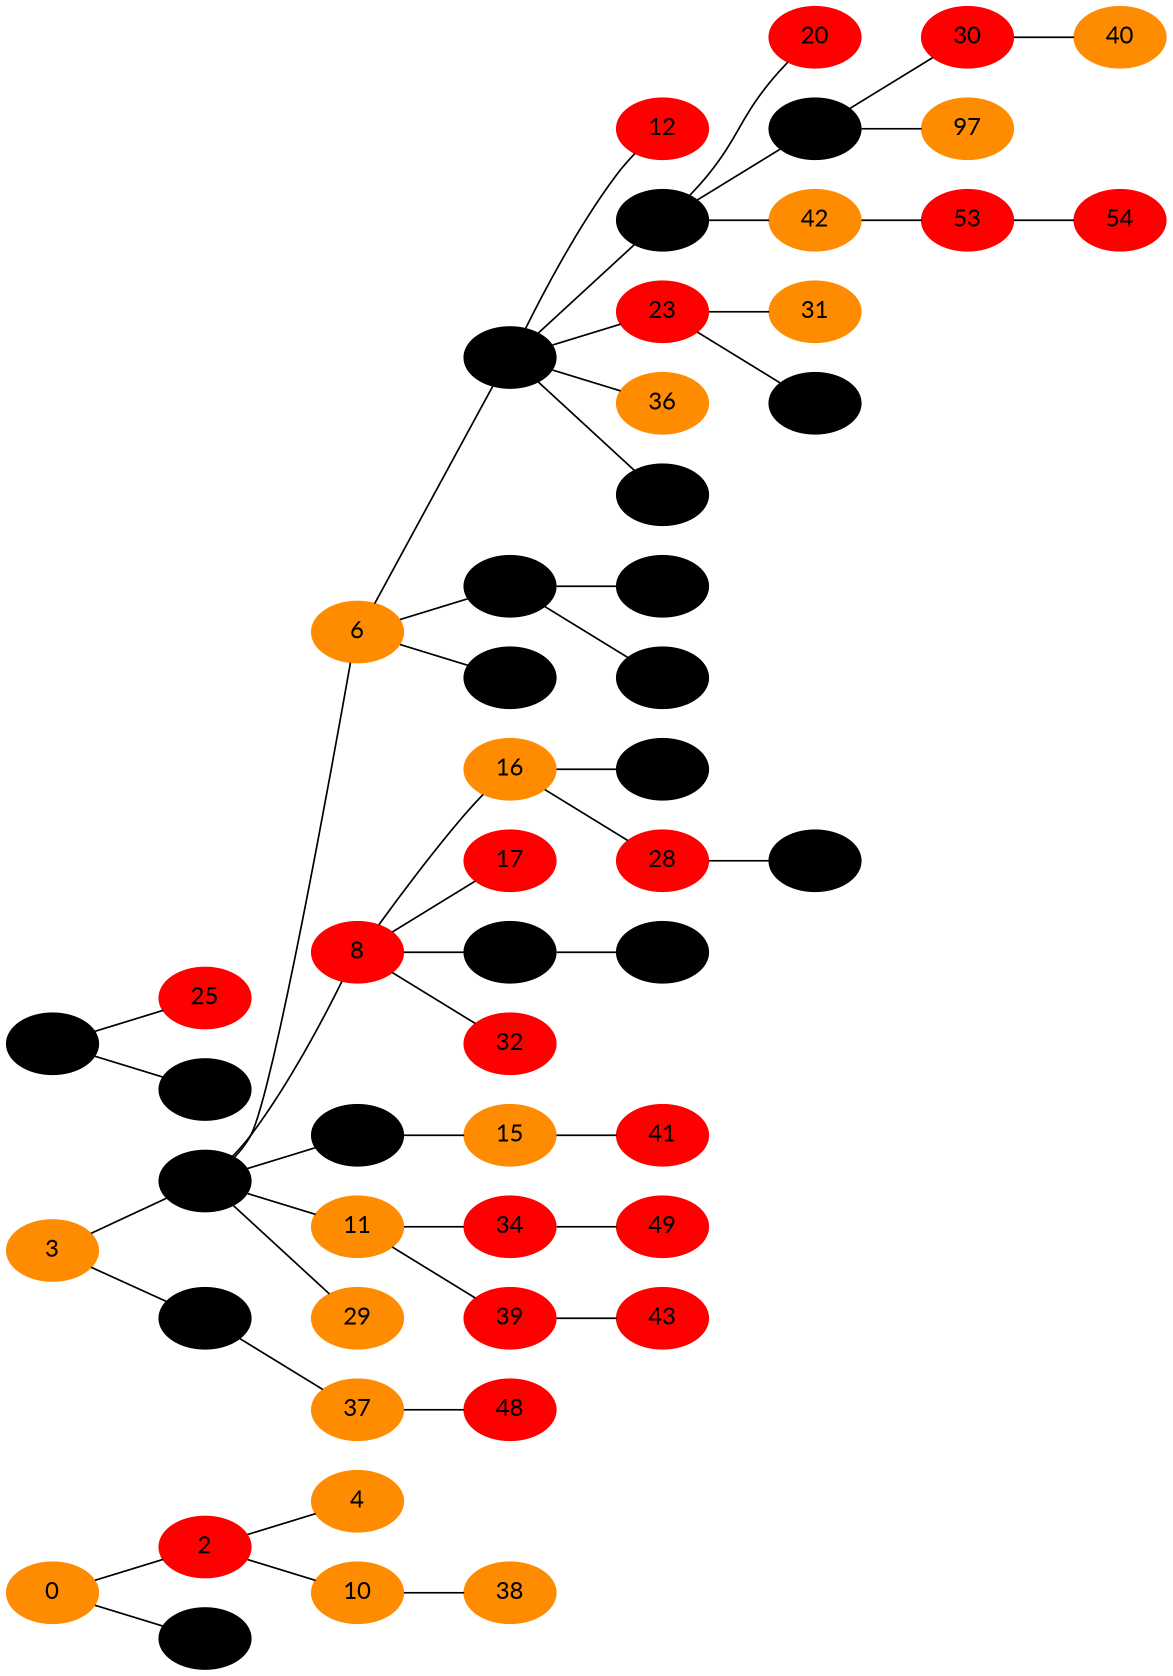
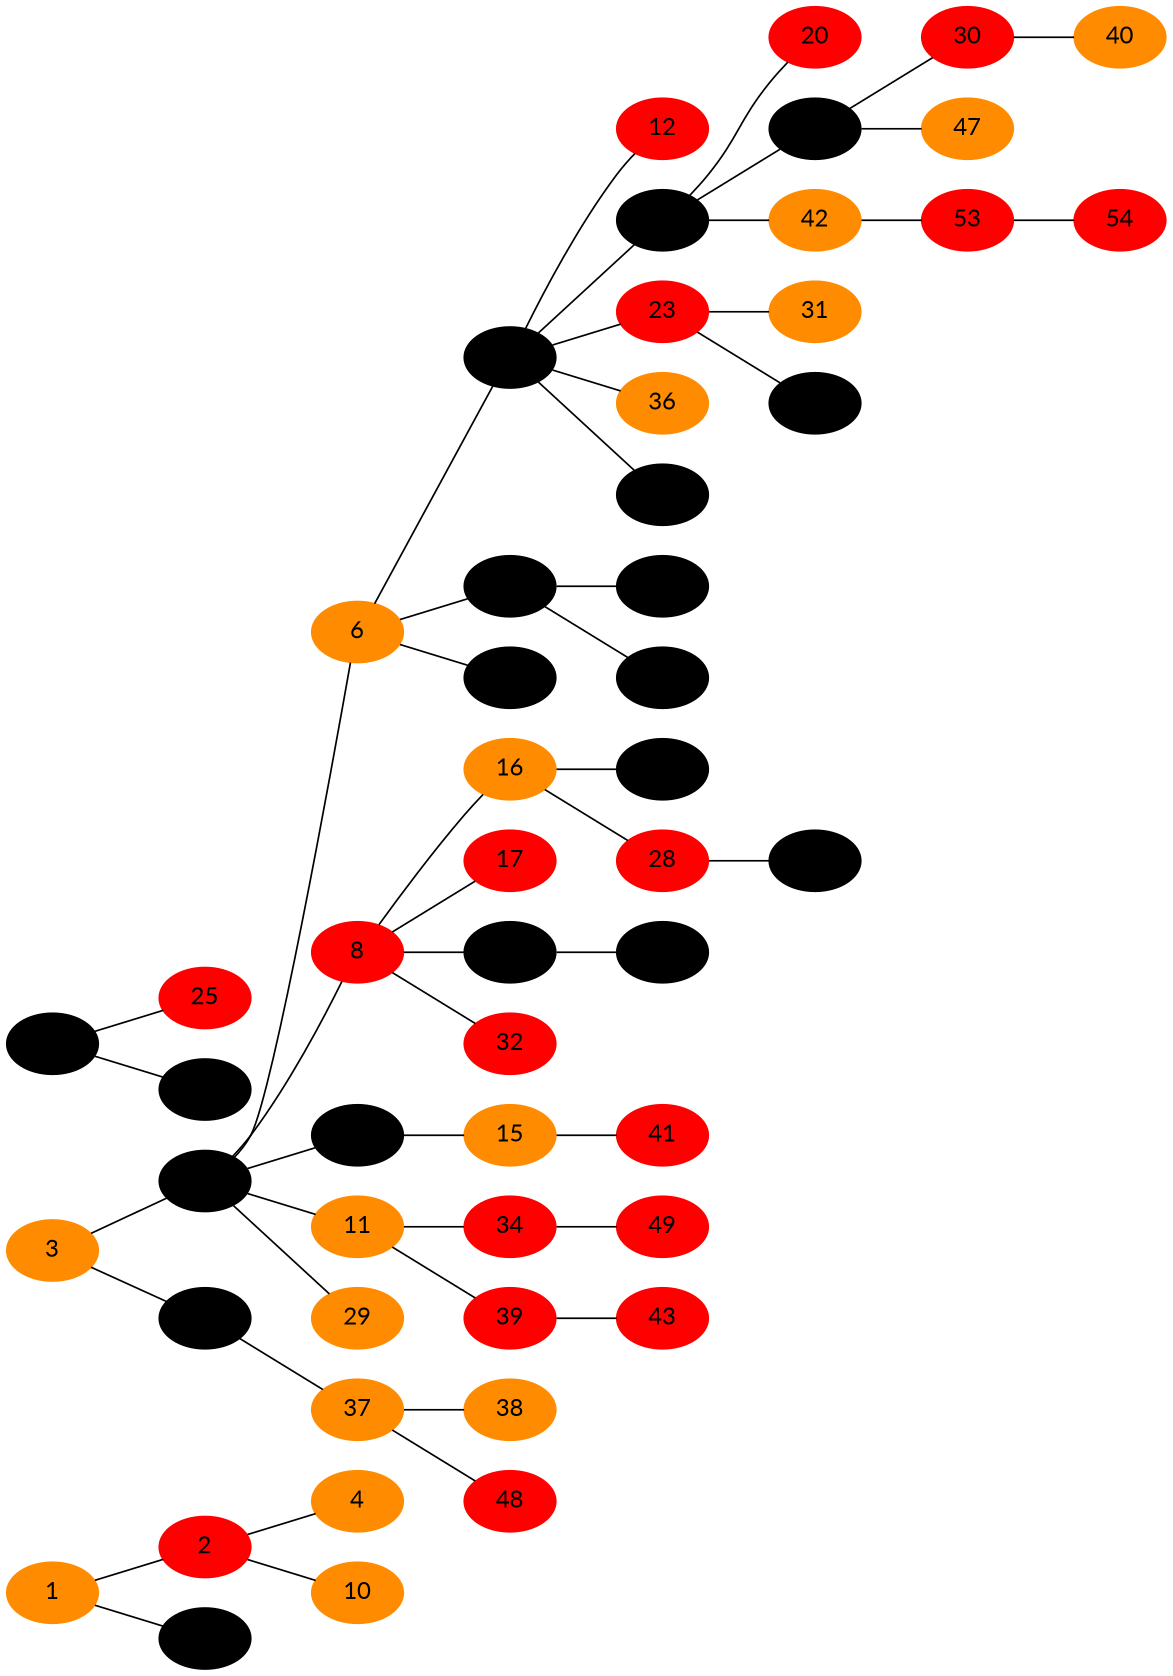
(968, 129) -> (968, 129)
(53, 1593) -> (53, 1593)
(434, 1593) -> (434, 1410)
